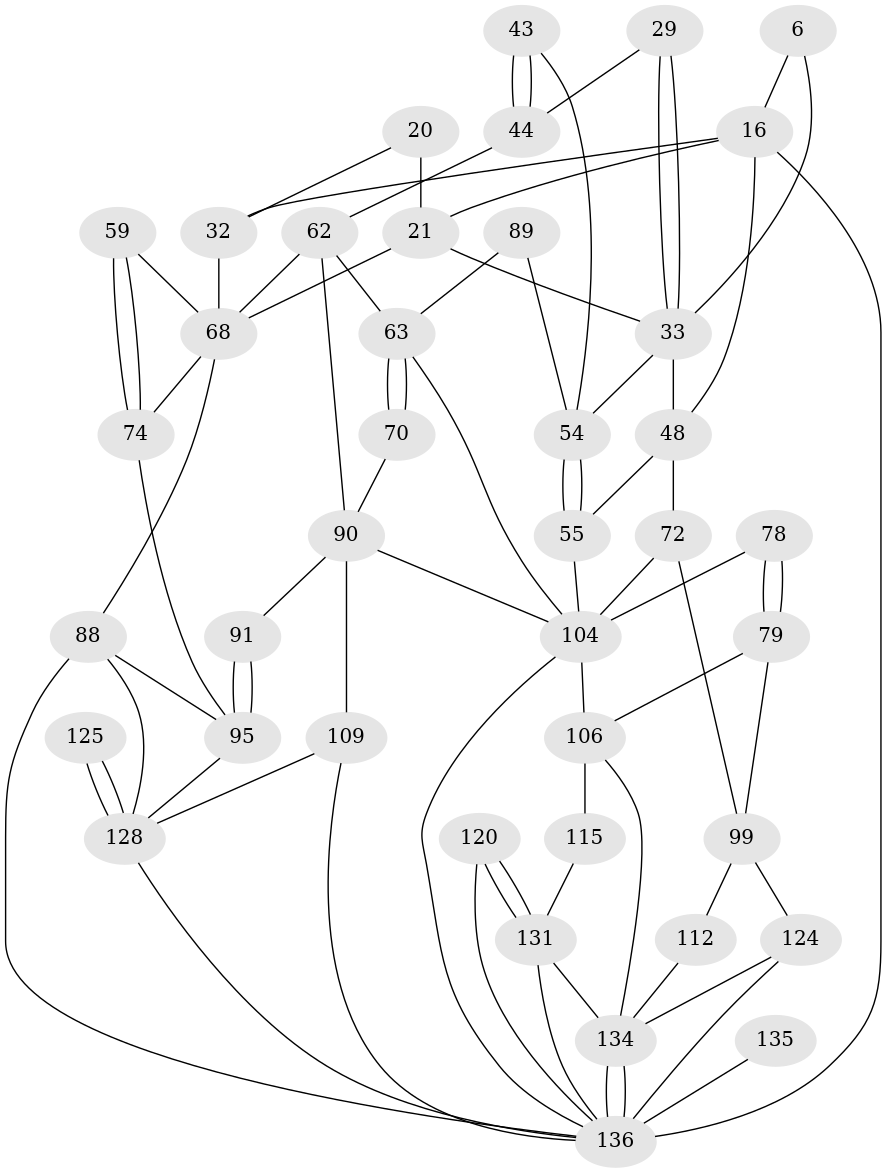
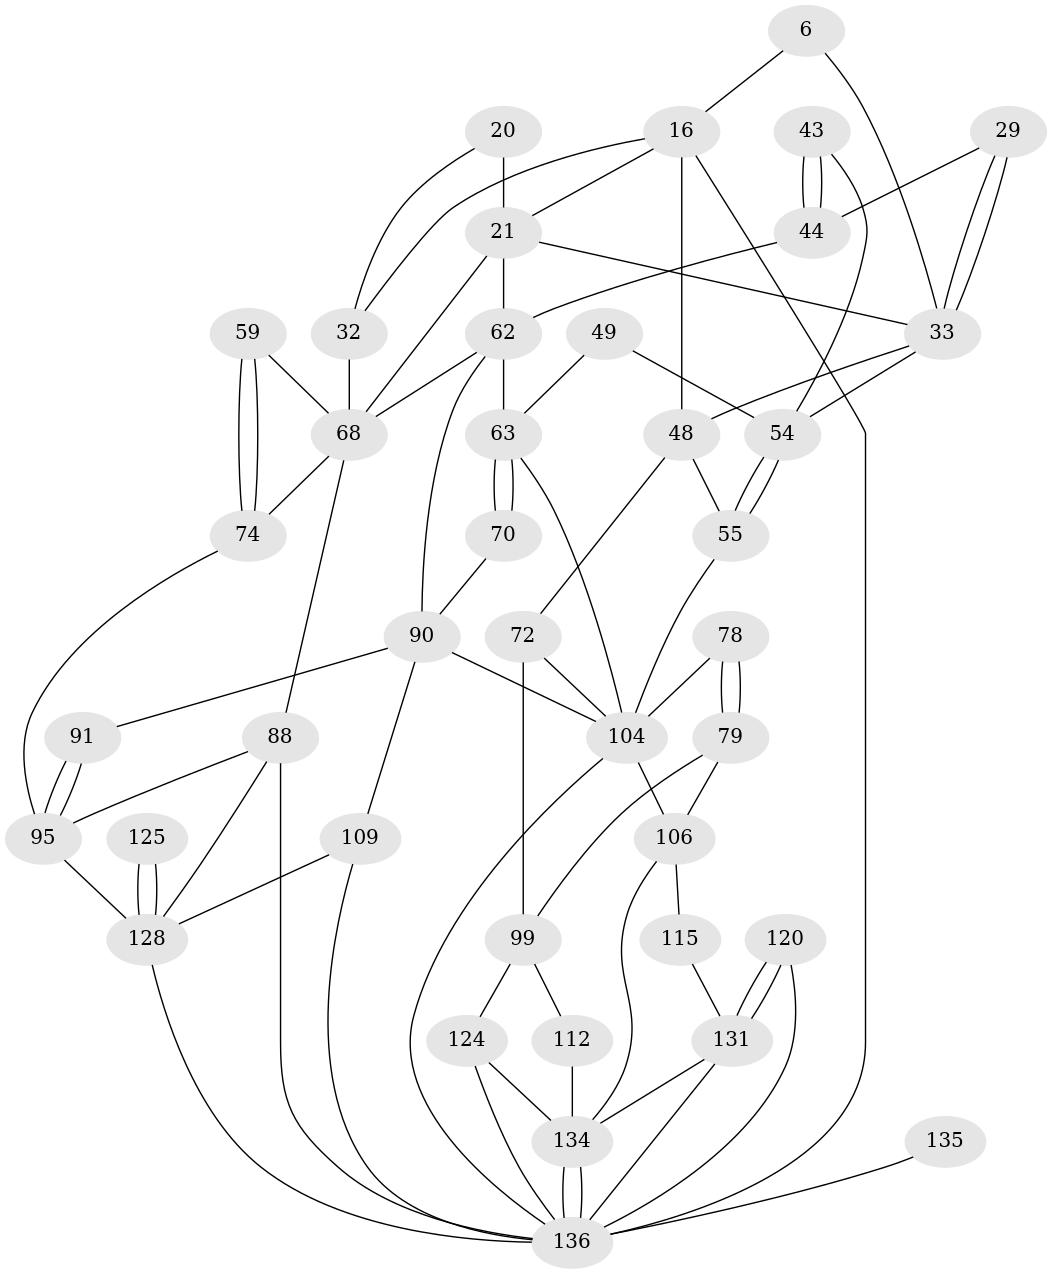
(522, 233) -> (605, 334)
none -> (504, 284)
